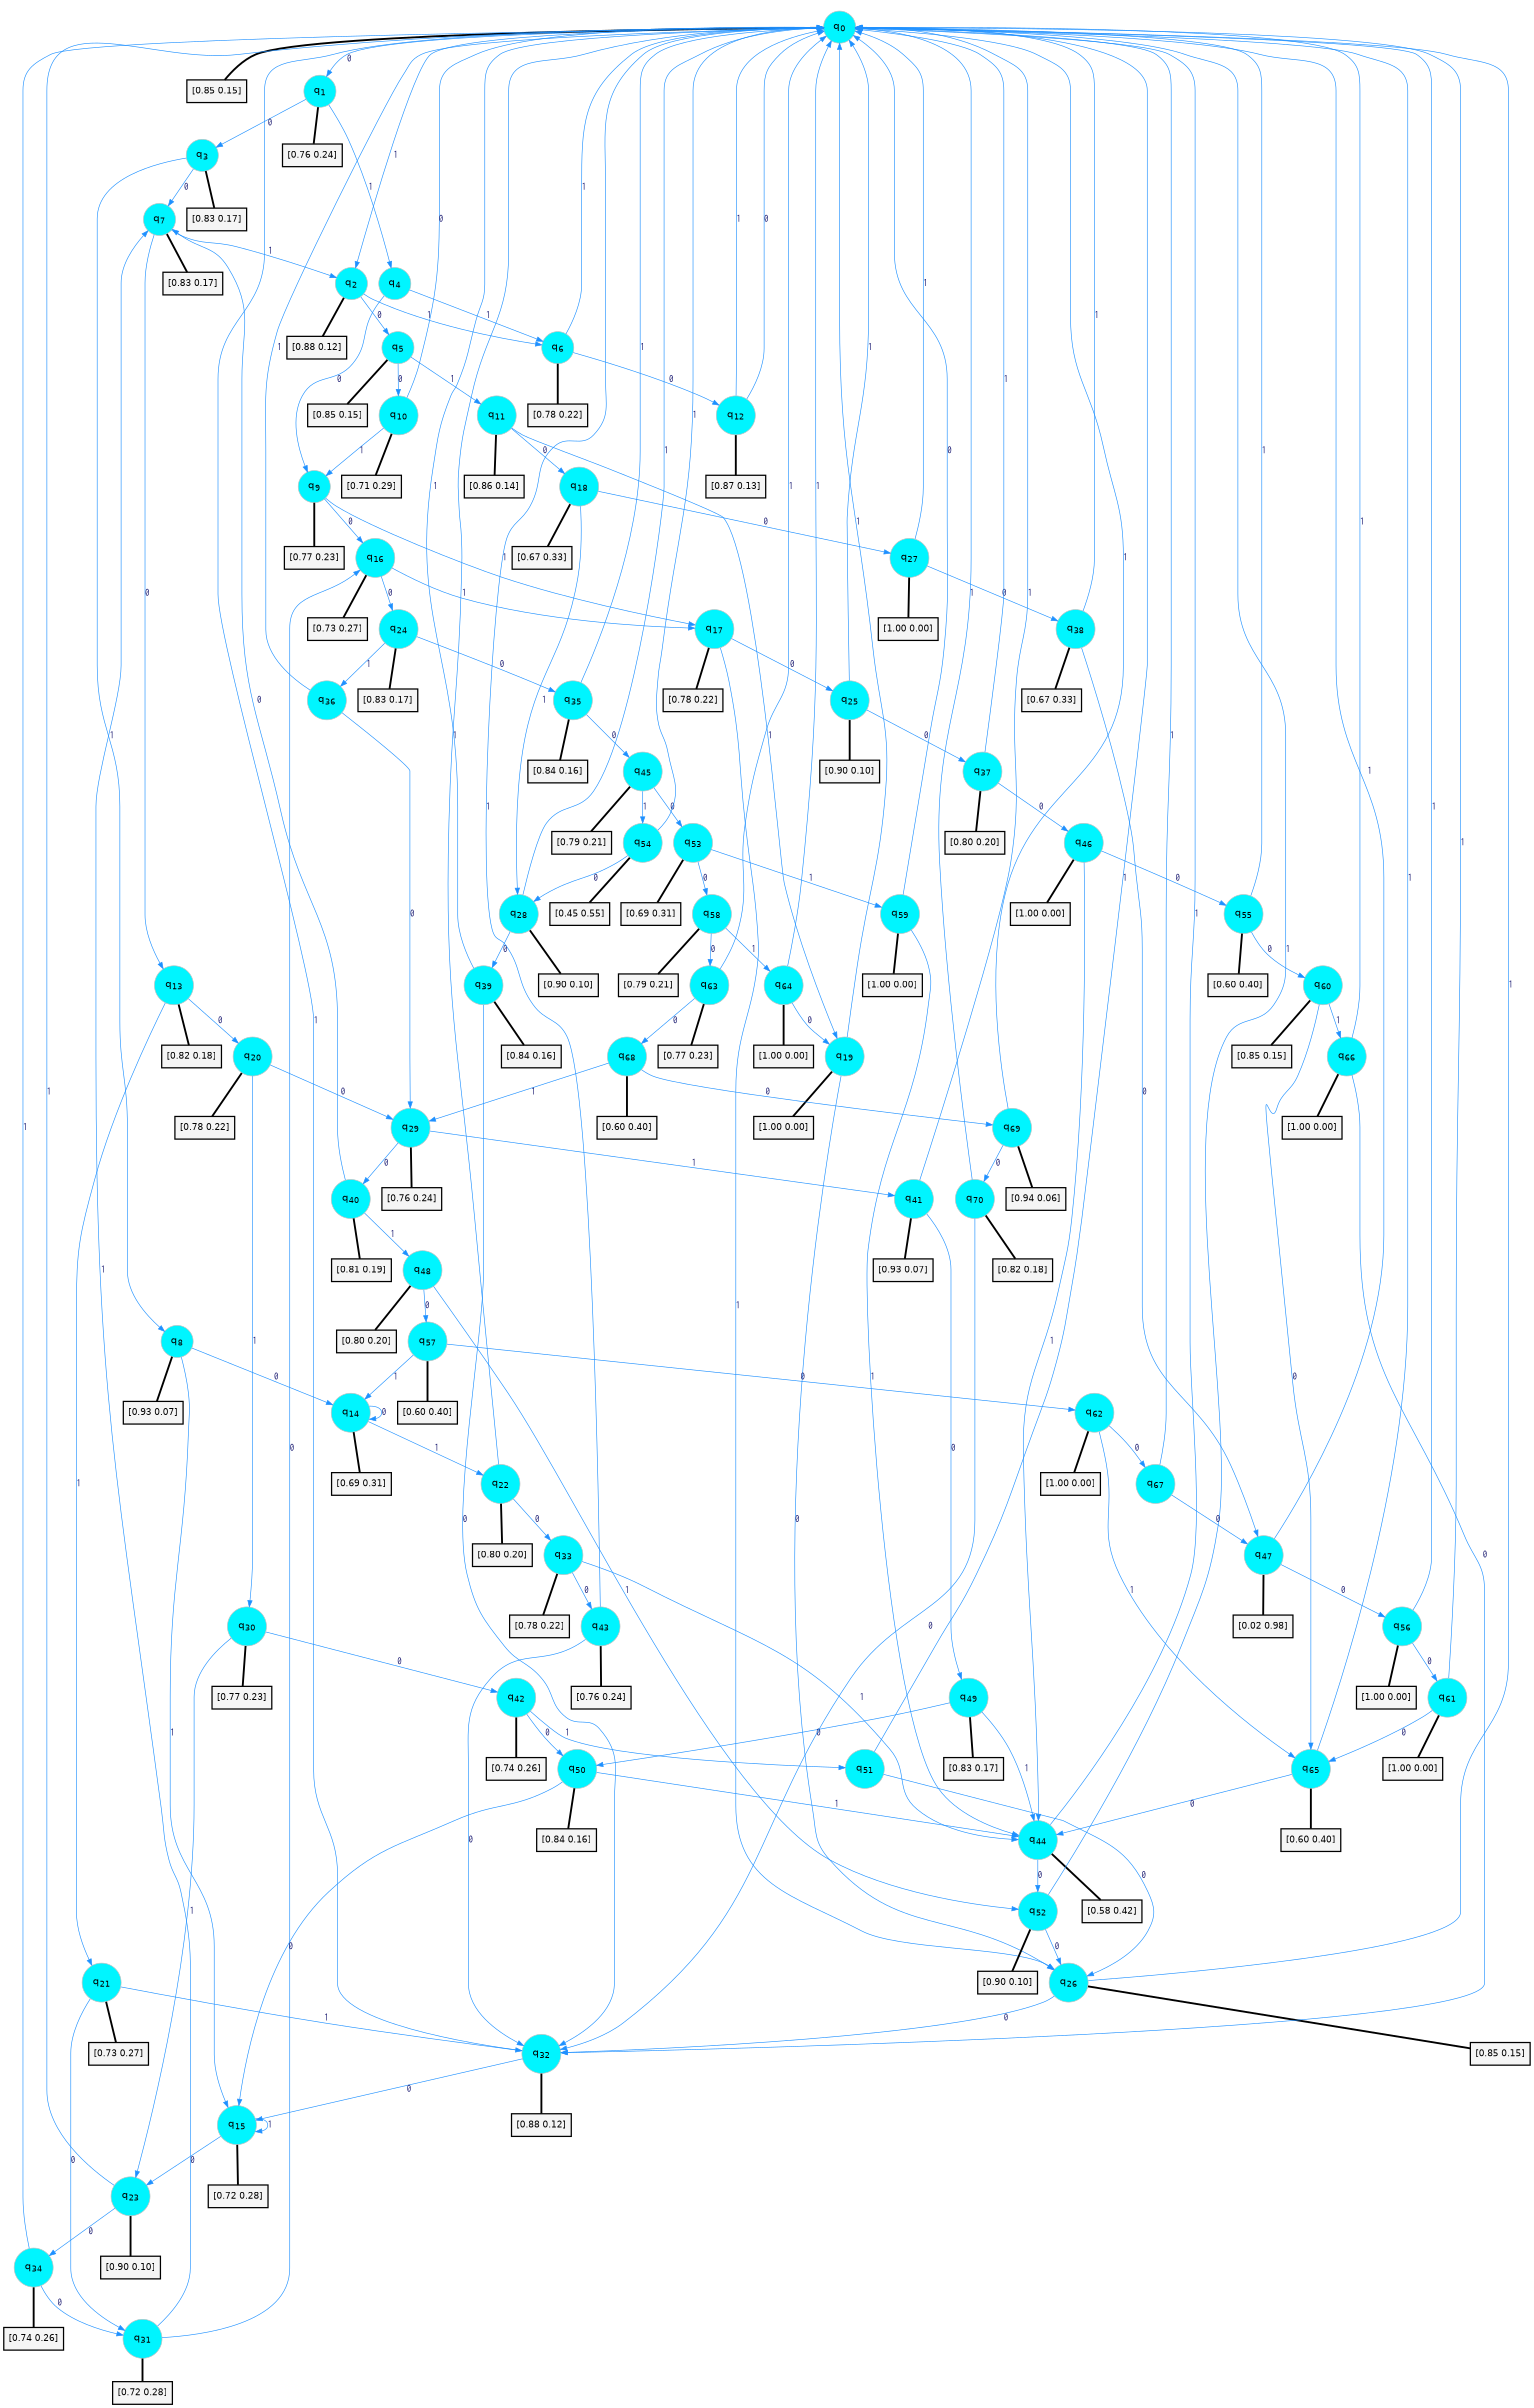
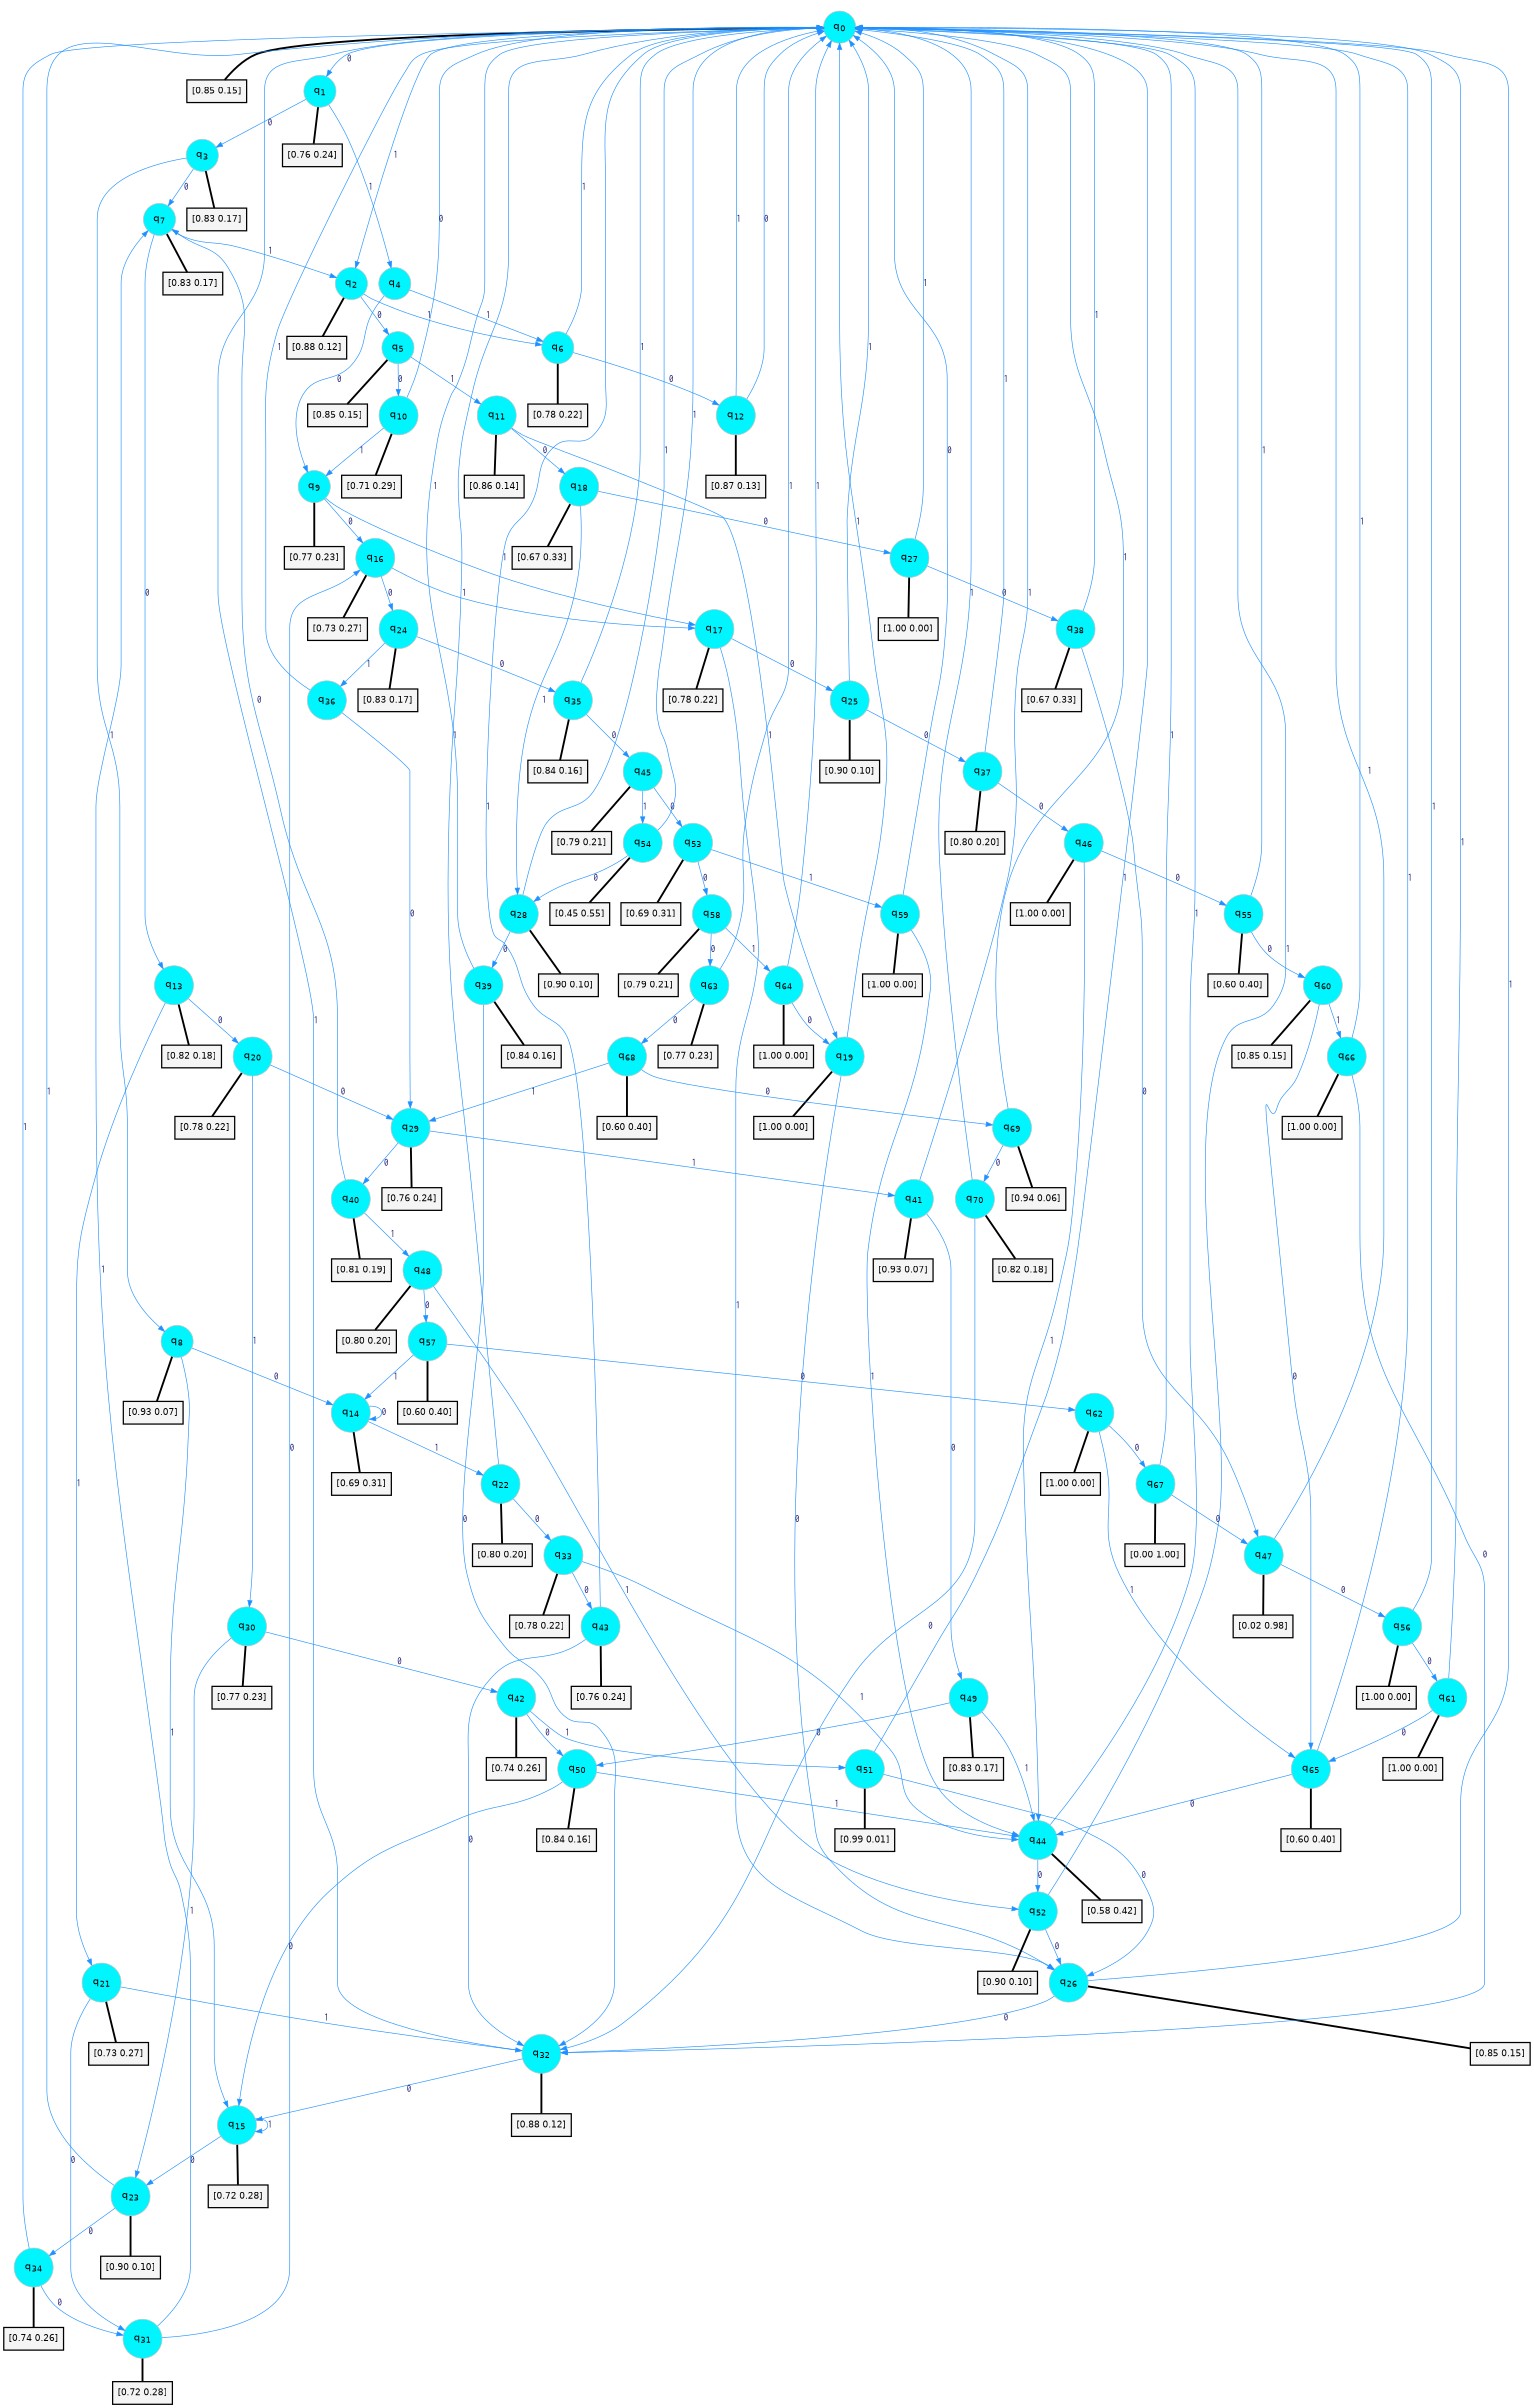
none -> (1155, 1555)
none -> (865, 1840)
